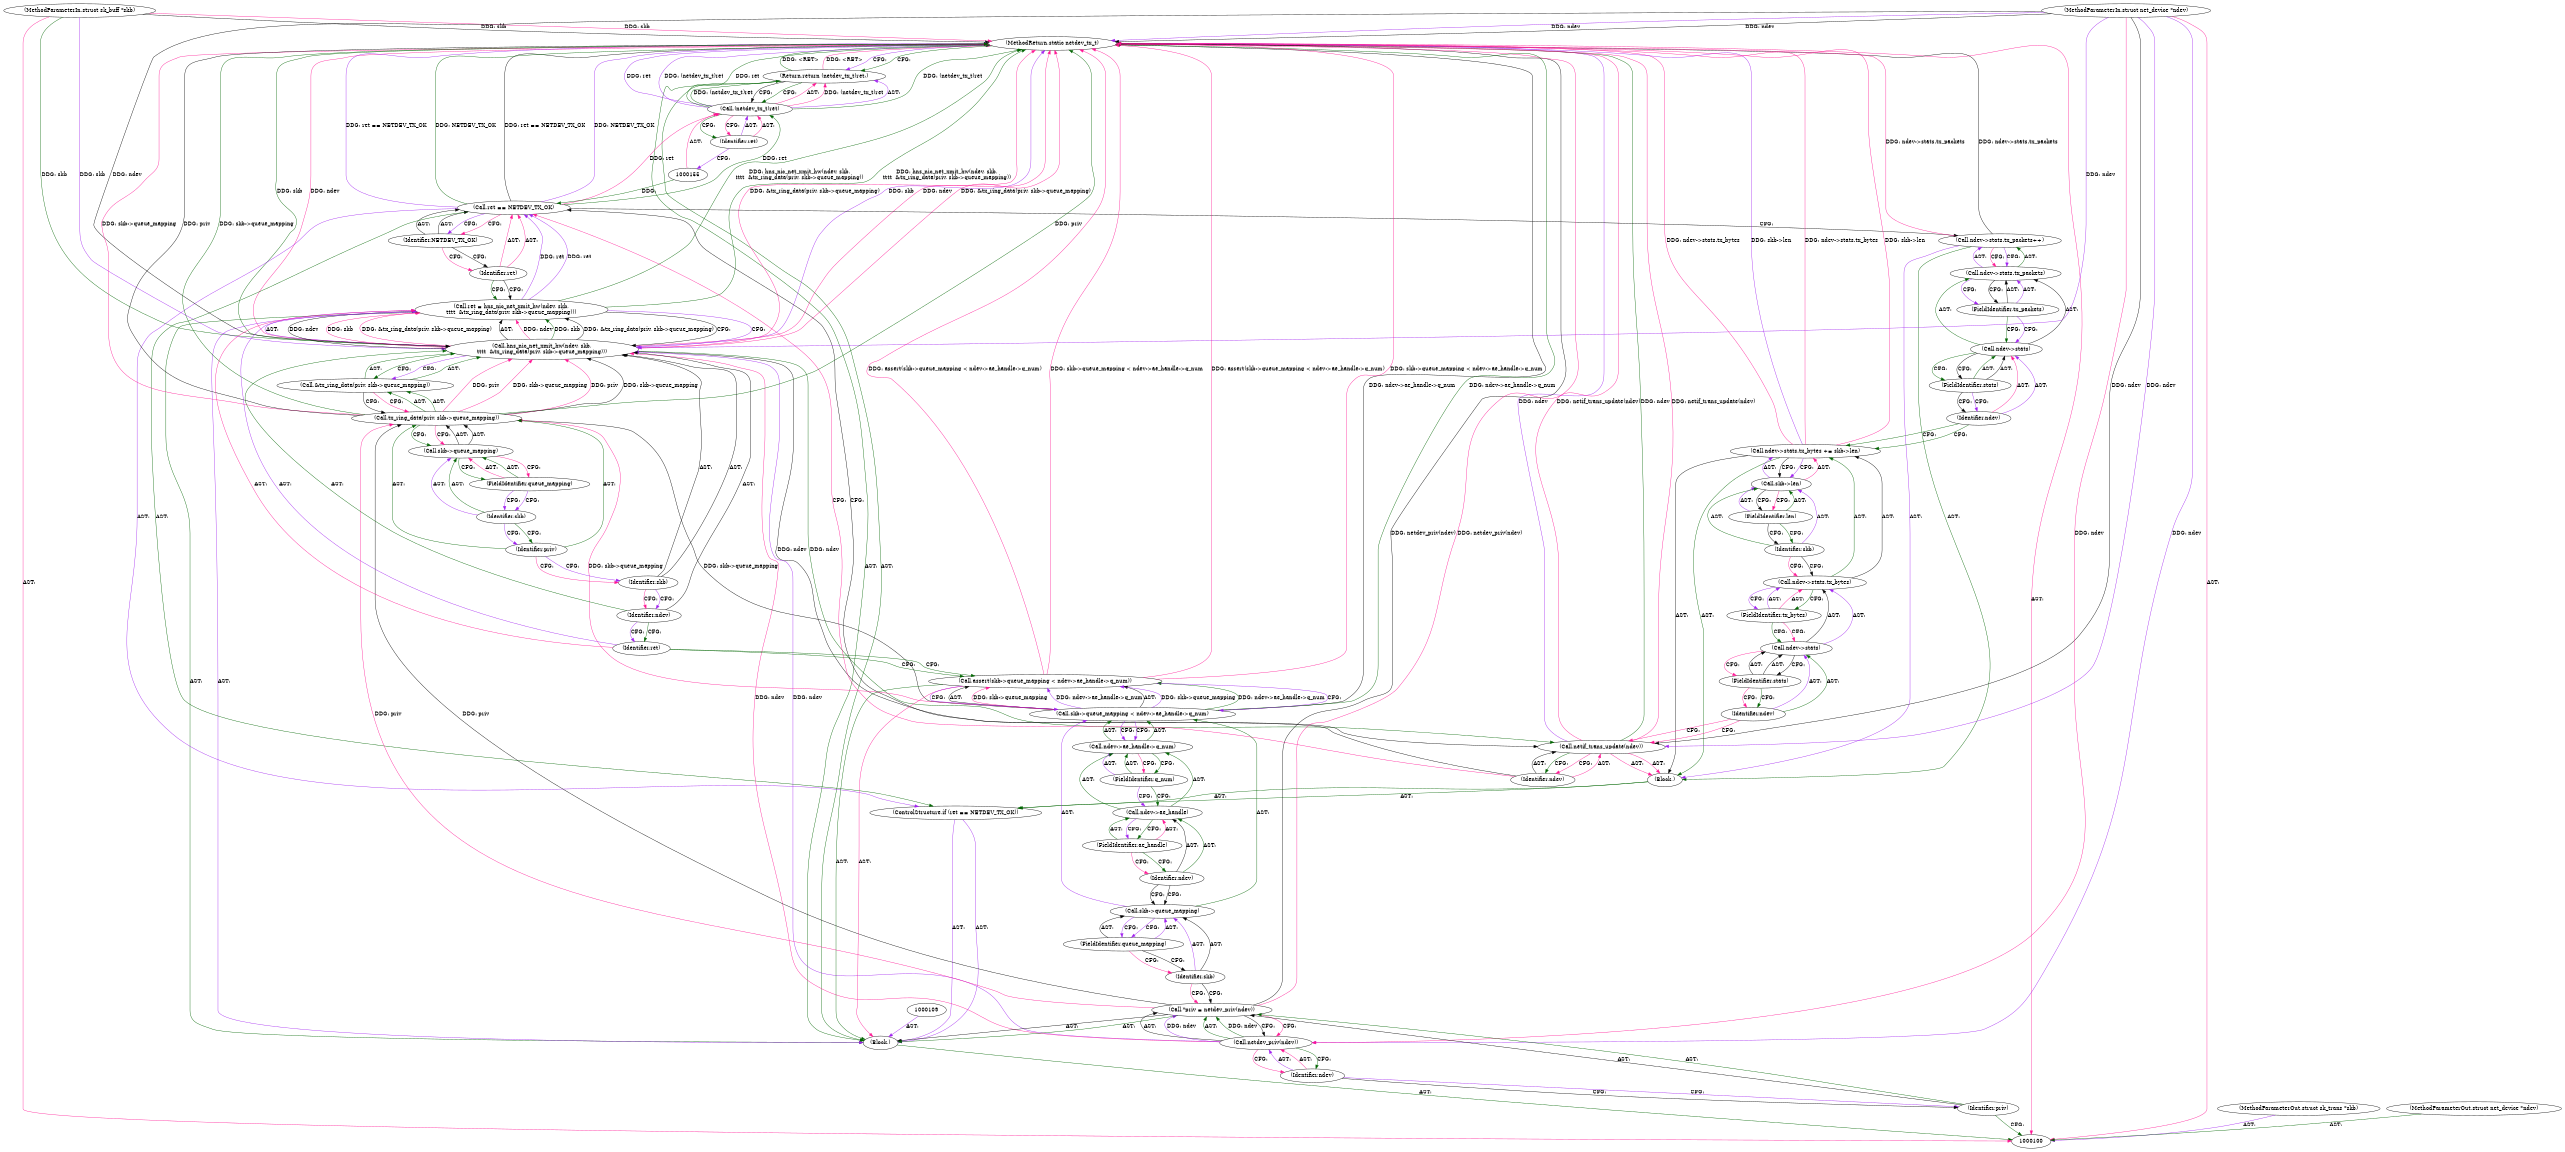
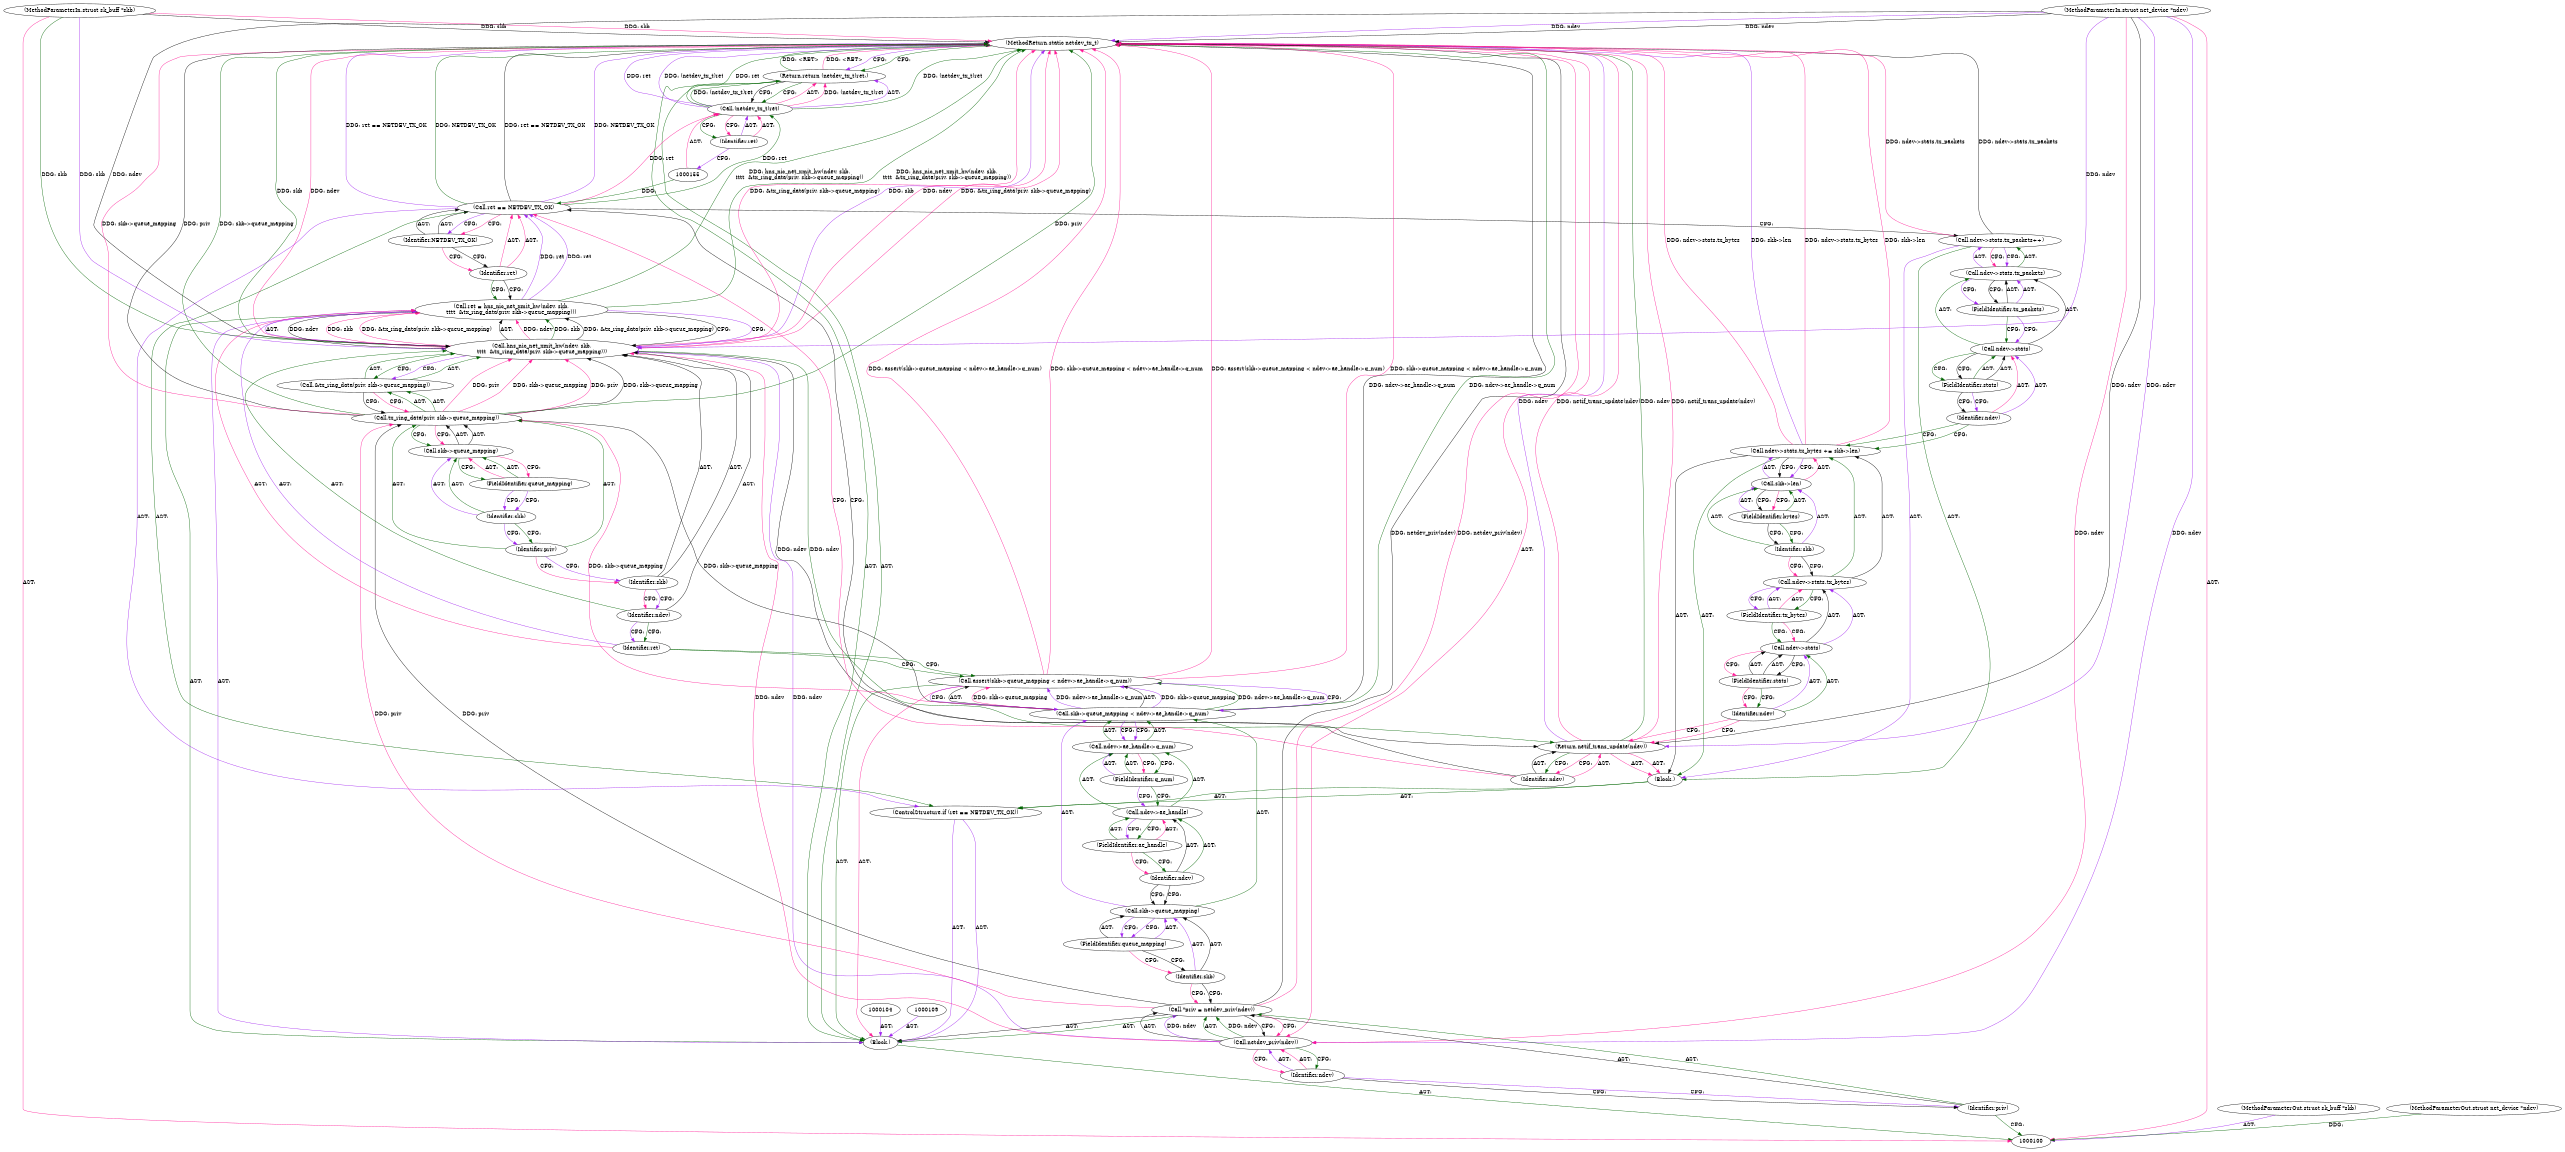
(2069, 121) -> (1590, 361)
(1771, 517) -> (1771, 517)
(1601, 747) -> (1601, 747)
none -> (881, 1010)
(2299, 1109) -> (2299, 1109)
(2337, 1125) -> (2337, 1125)
